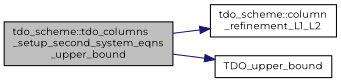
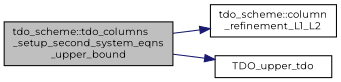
(273, 67) -> (273, 67)
